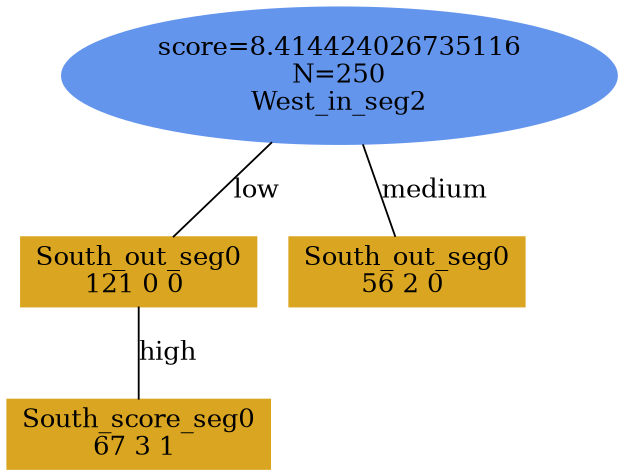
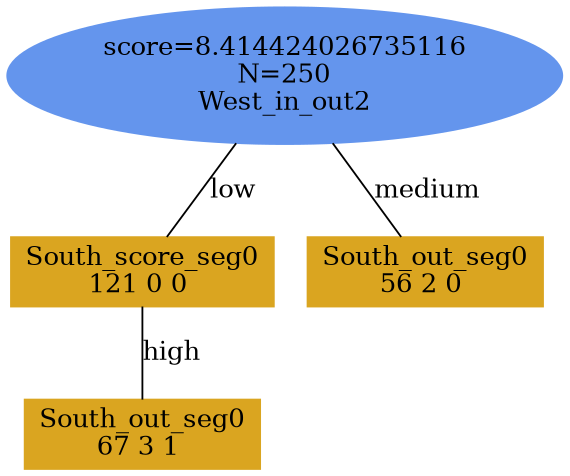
(339, 76) -> (285, 76)
(139, 272) -> (142, 272)
(139, 434) -> (142, 434)
